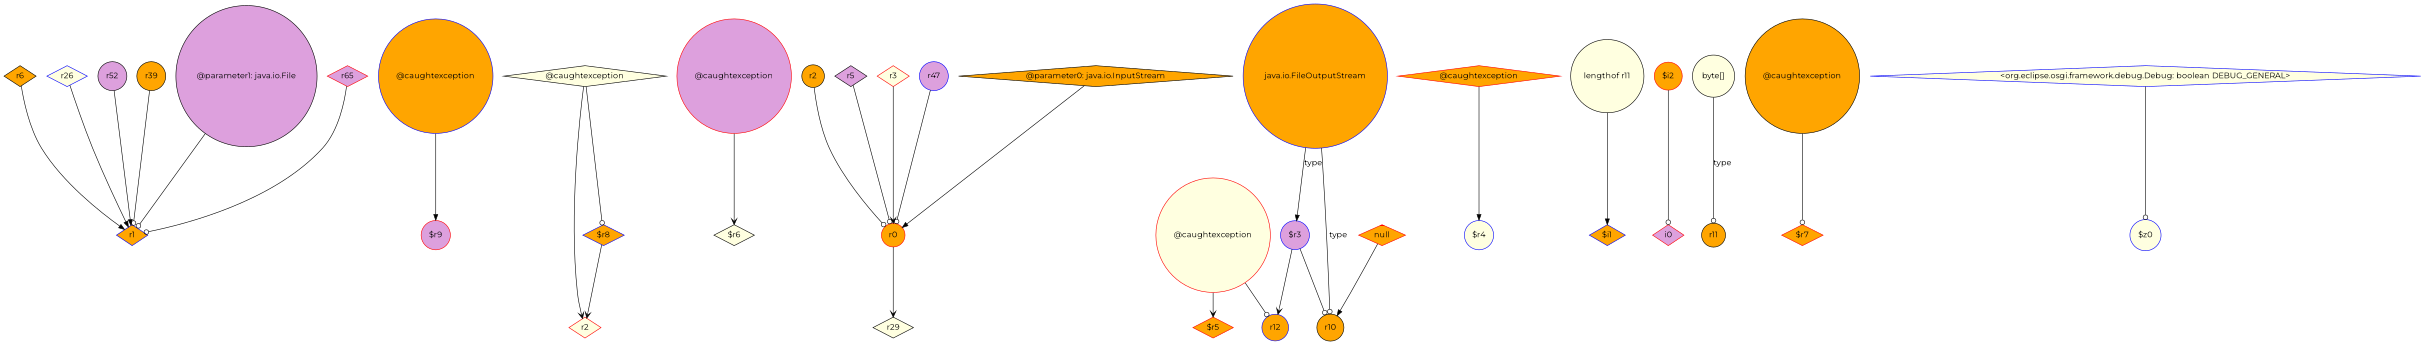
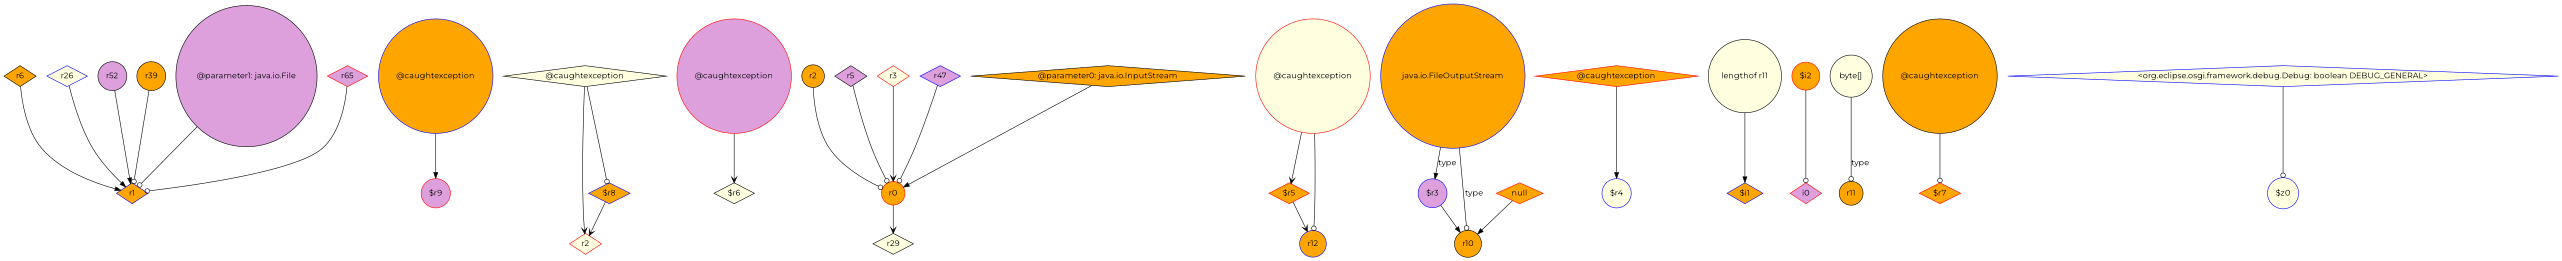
(934, 76) -> (940, 76)
(1286, 279) -> (1299, 214)
(1312, 279) -> (1449, 217)
